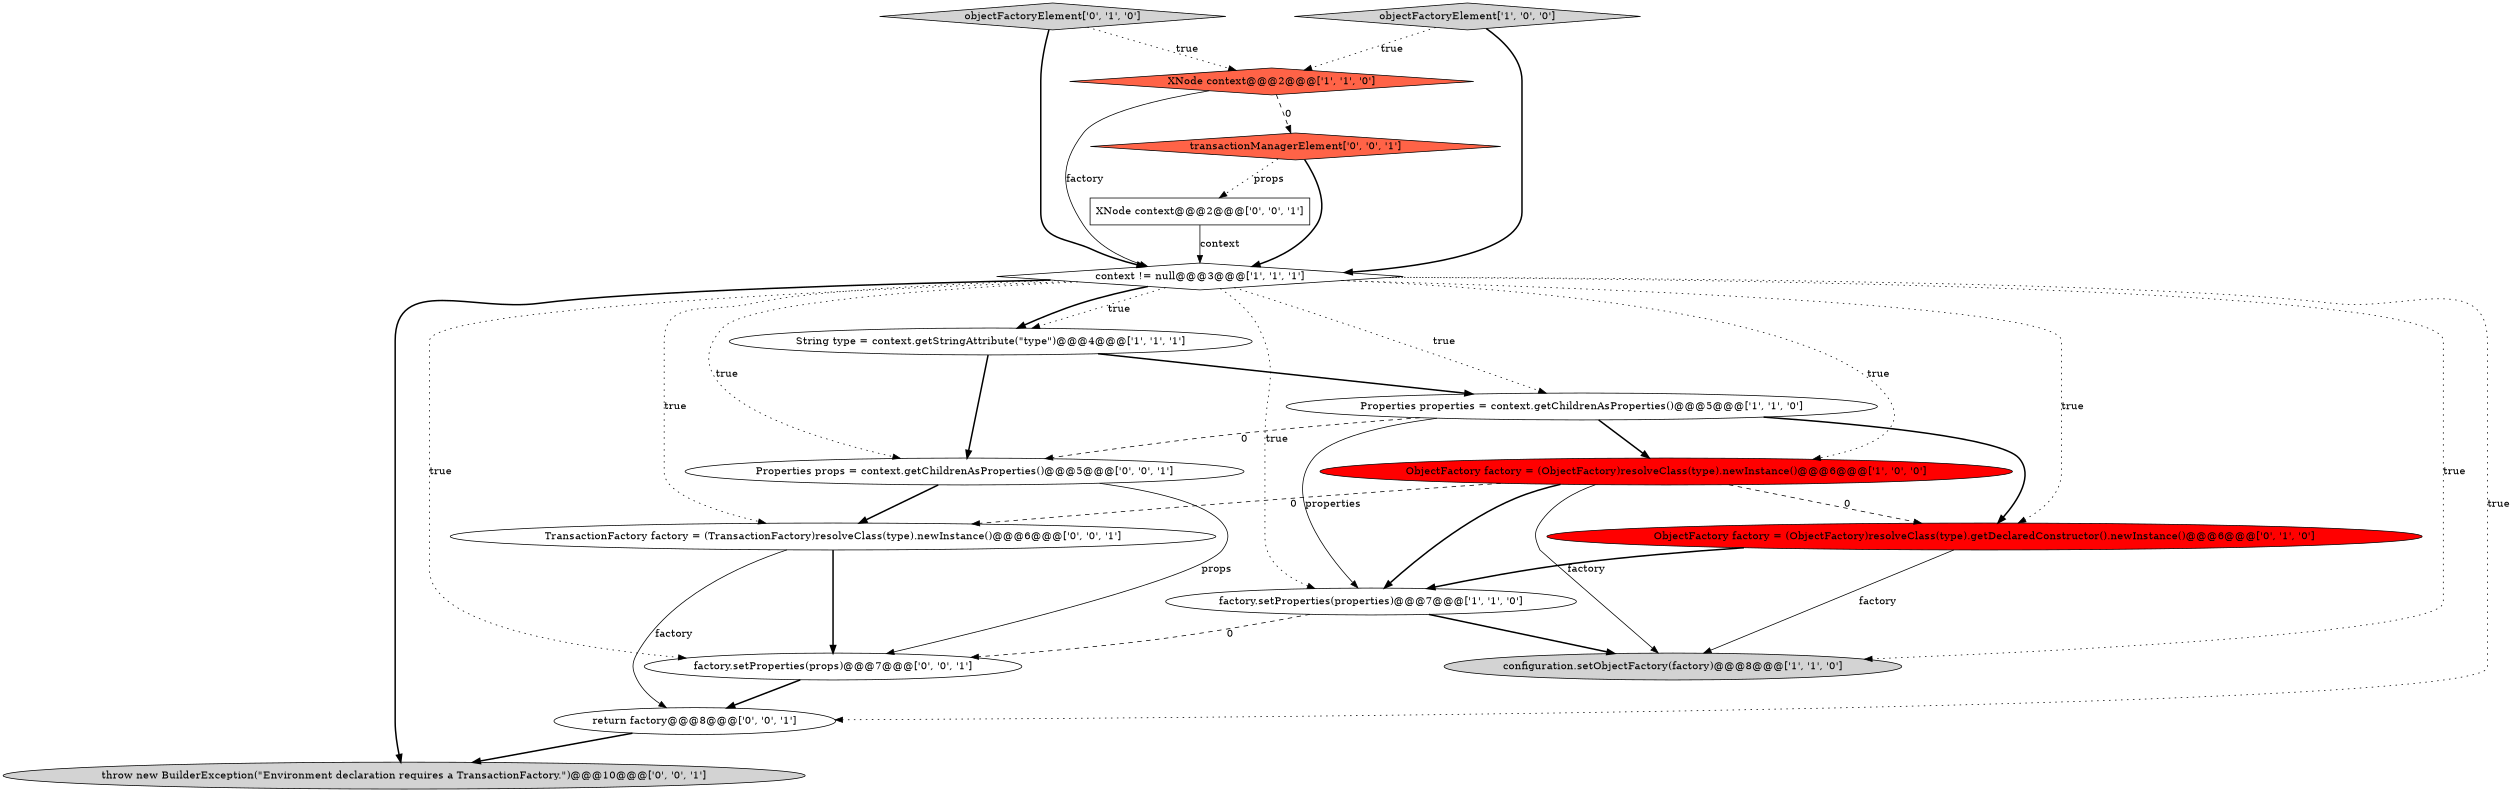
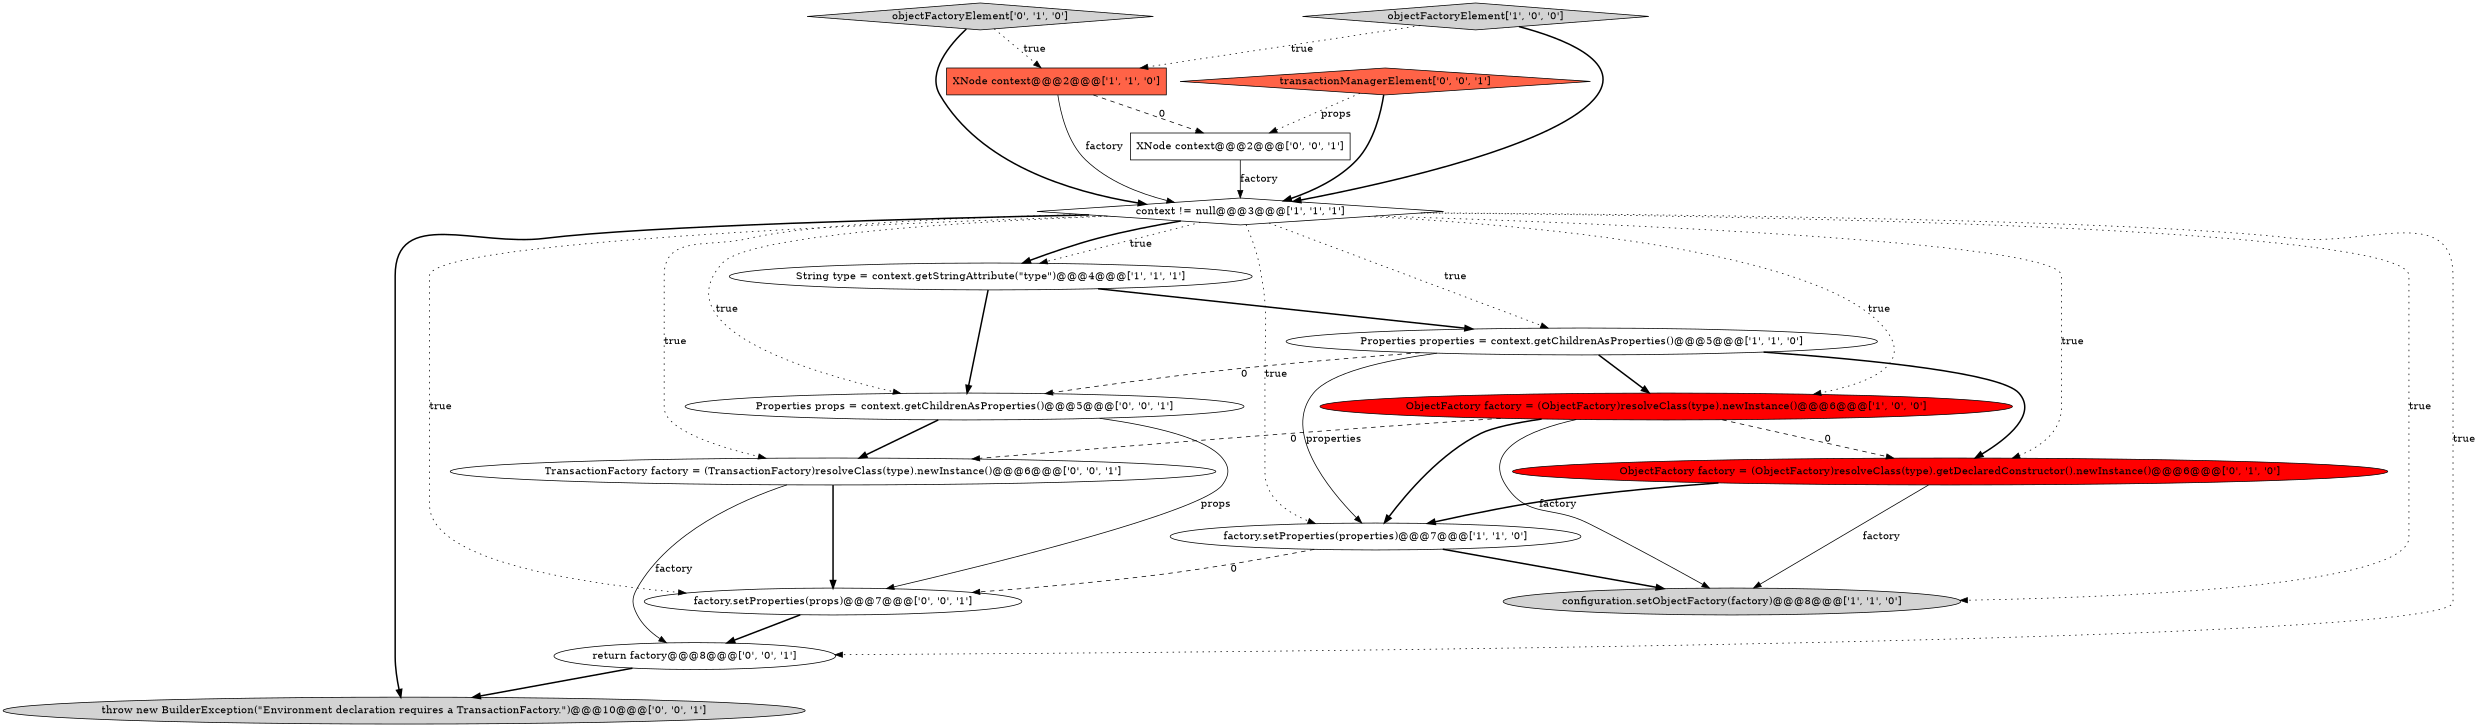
(1272, 81) -> (1056, 81)
(1282, 110) -> (1145, 113)
(1220, 244) -> (1259, 179)
